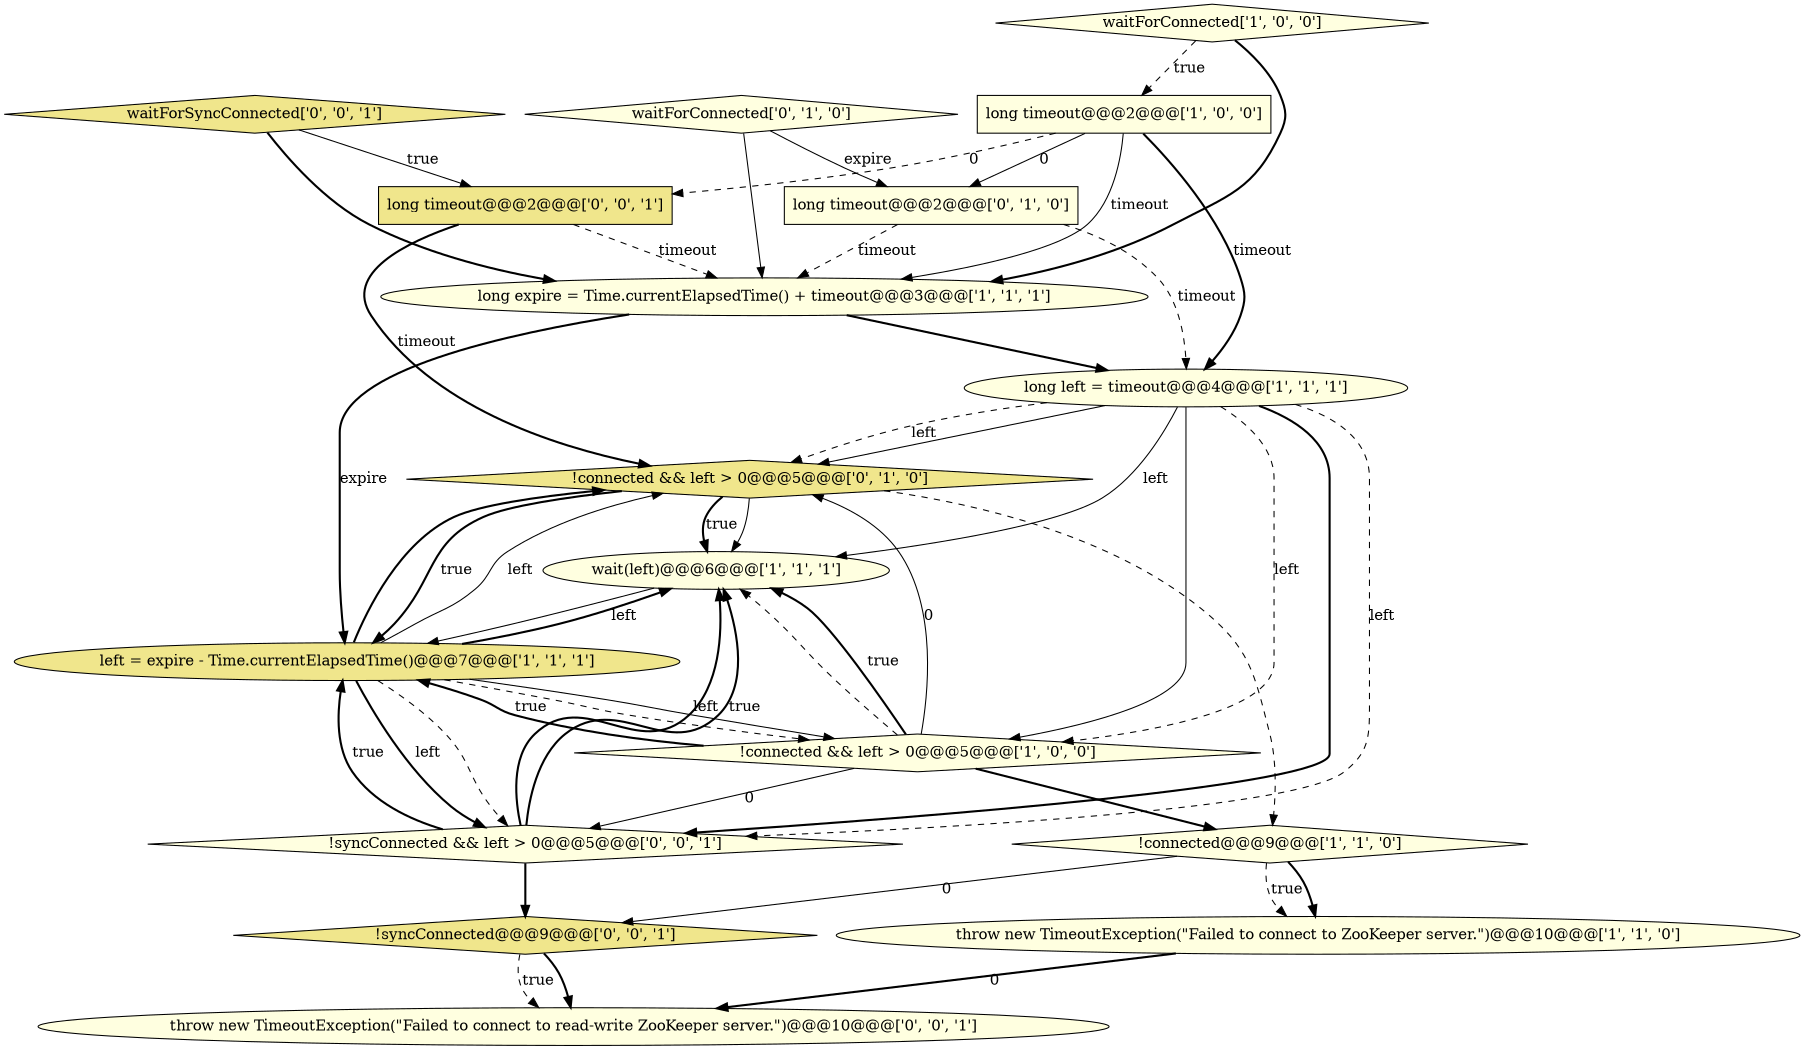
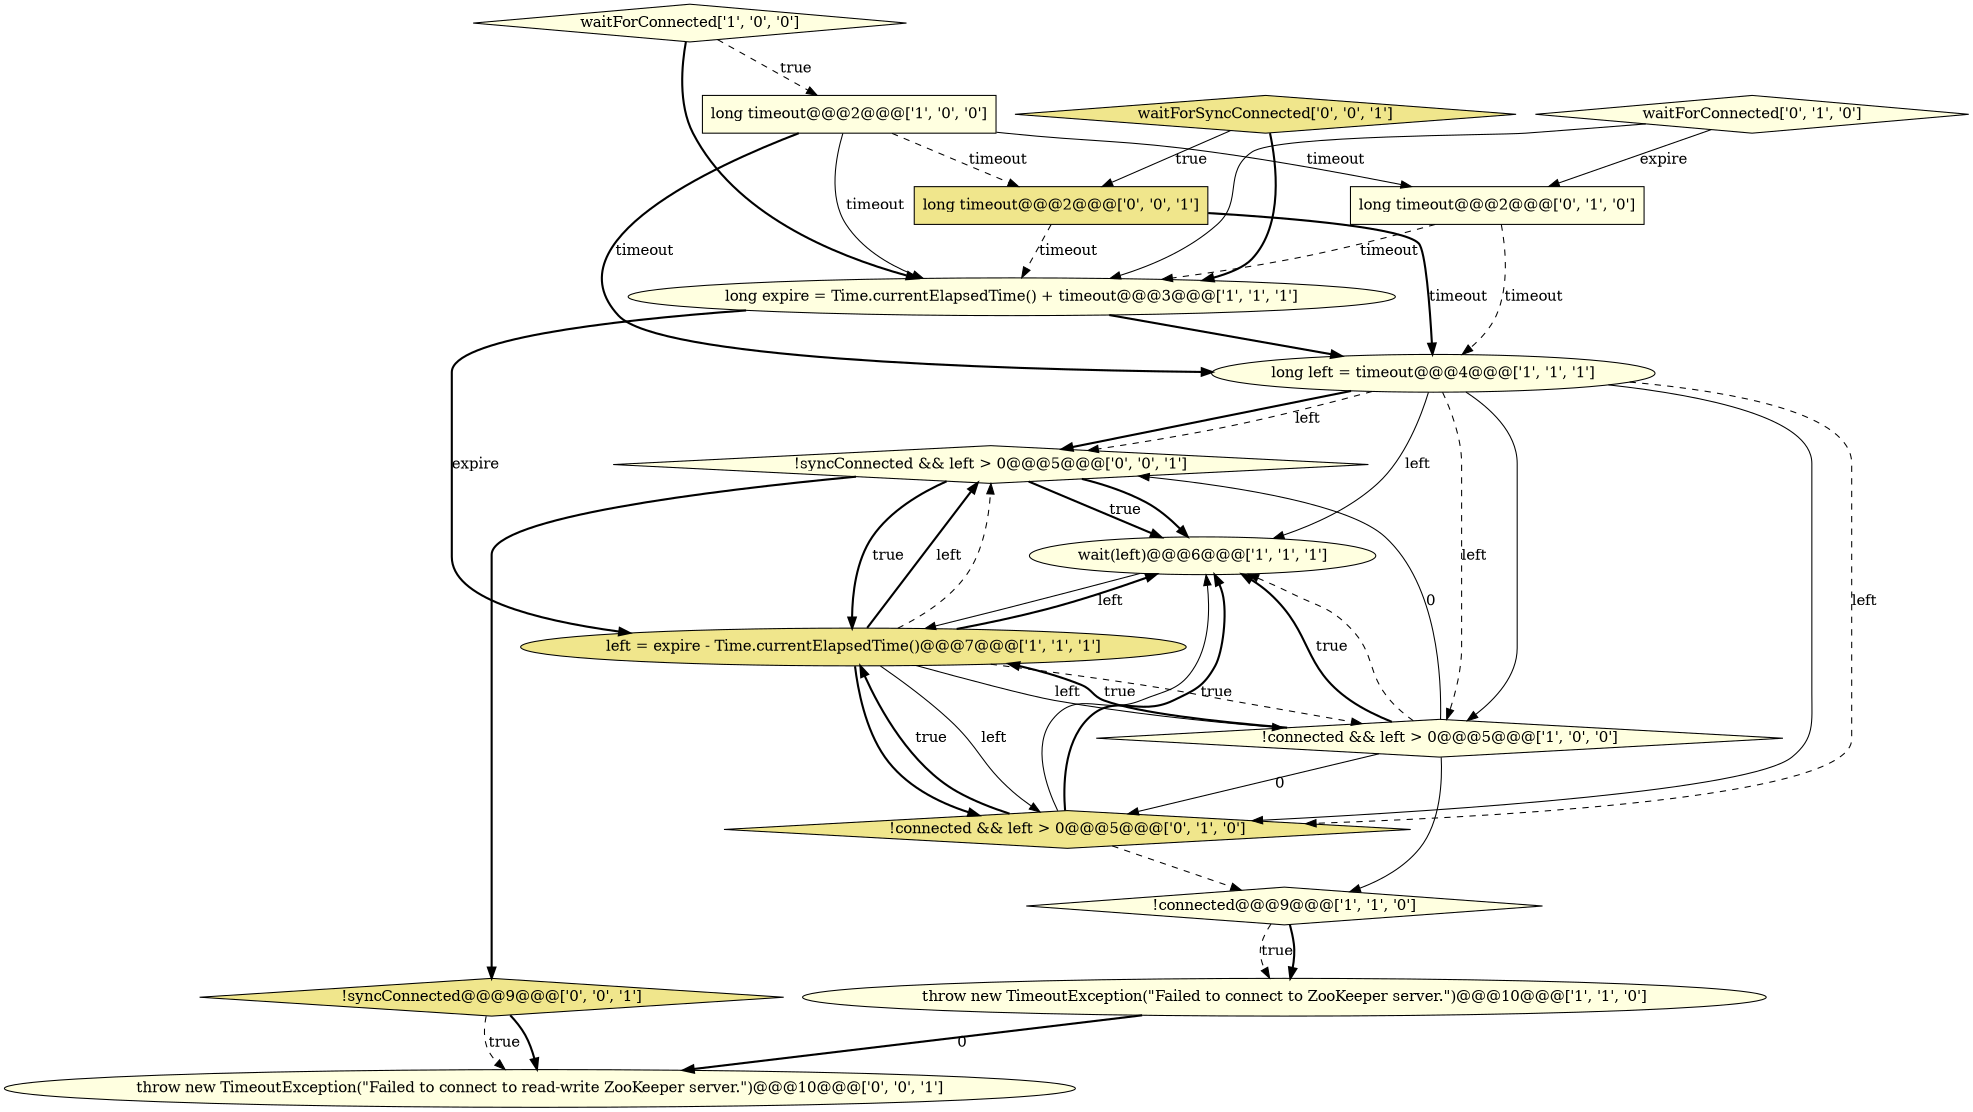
(974, 160) -> (998, 160)
(1044, 160) -> (1336, 160)
(429, 376) -> (1365, 228)
(1079, 795) -> (1426, 839)
(905, 889) -> none
